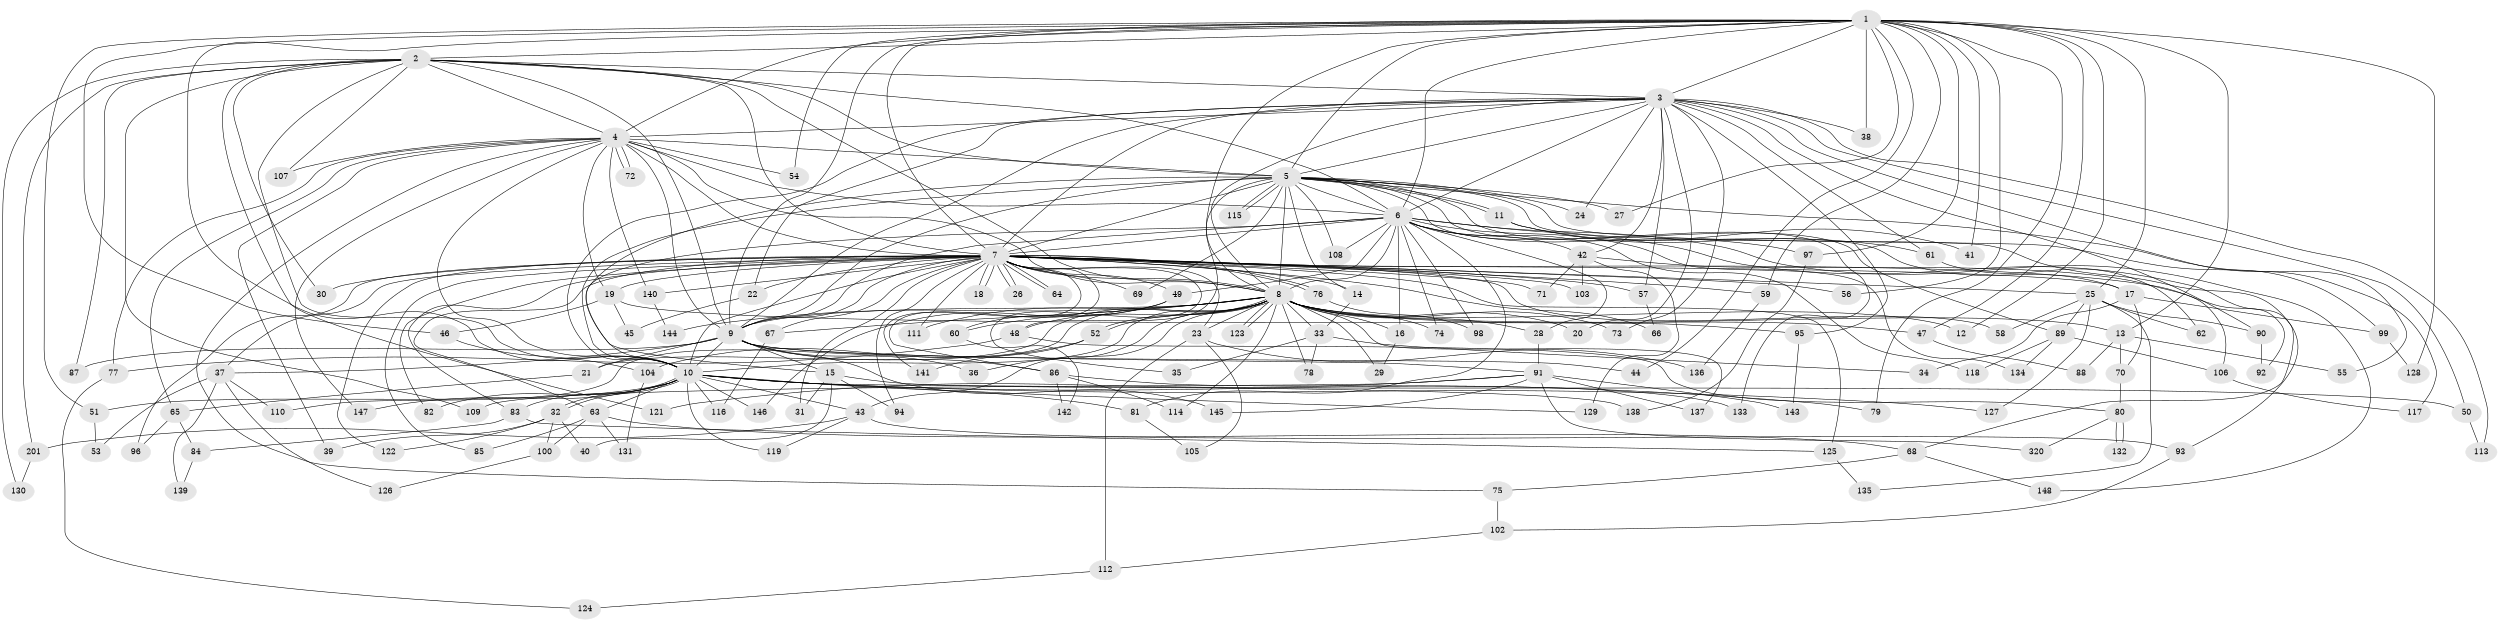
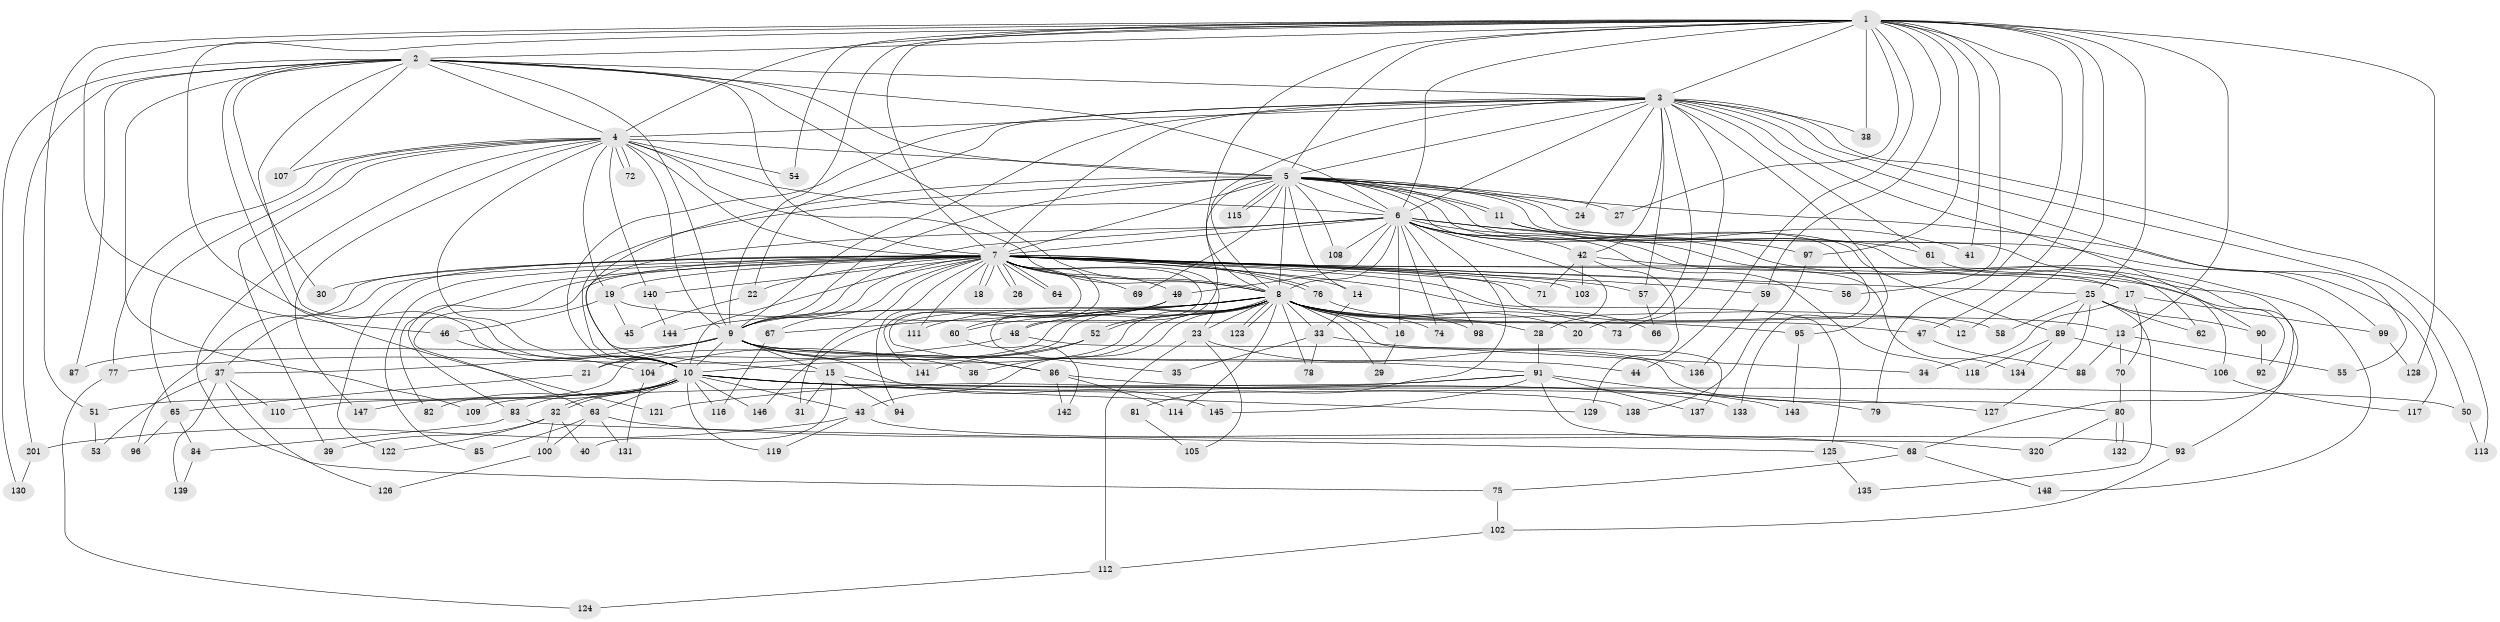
(913, 389) -> none
